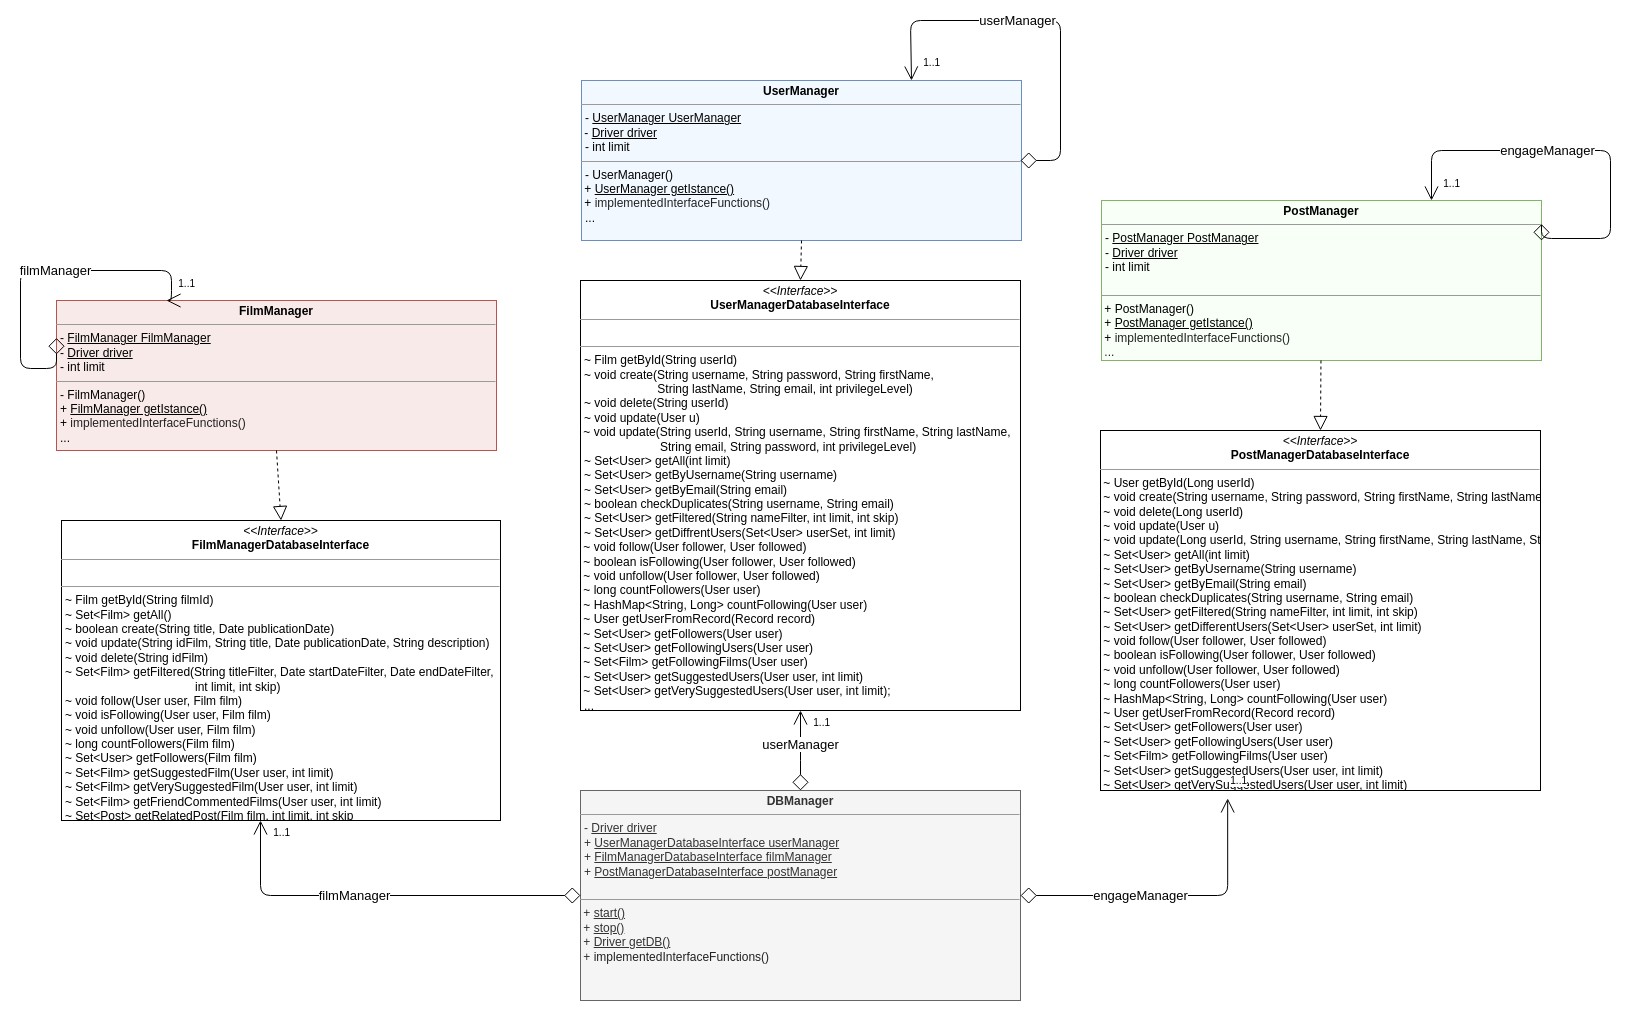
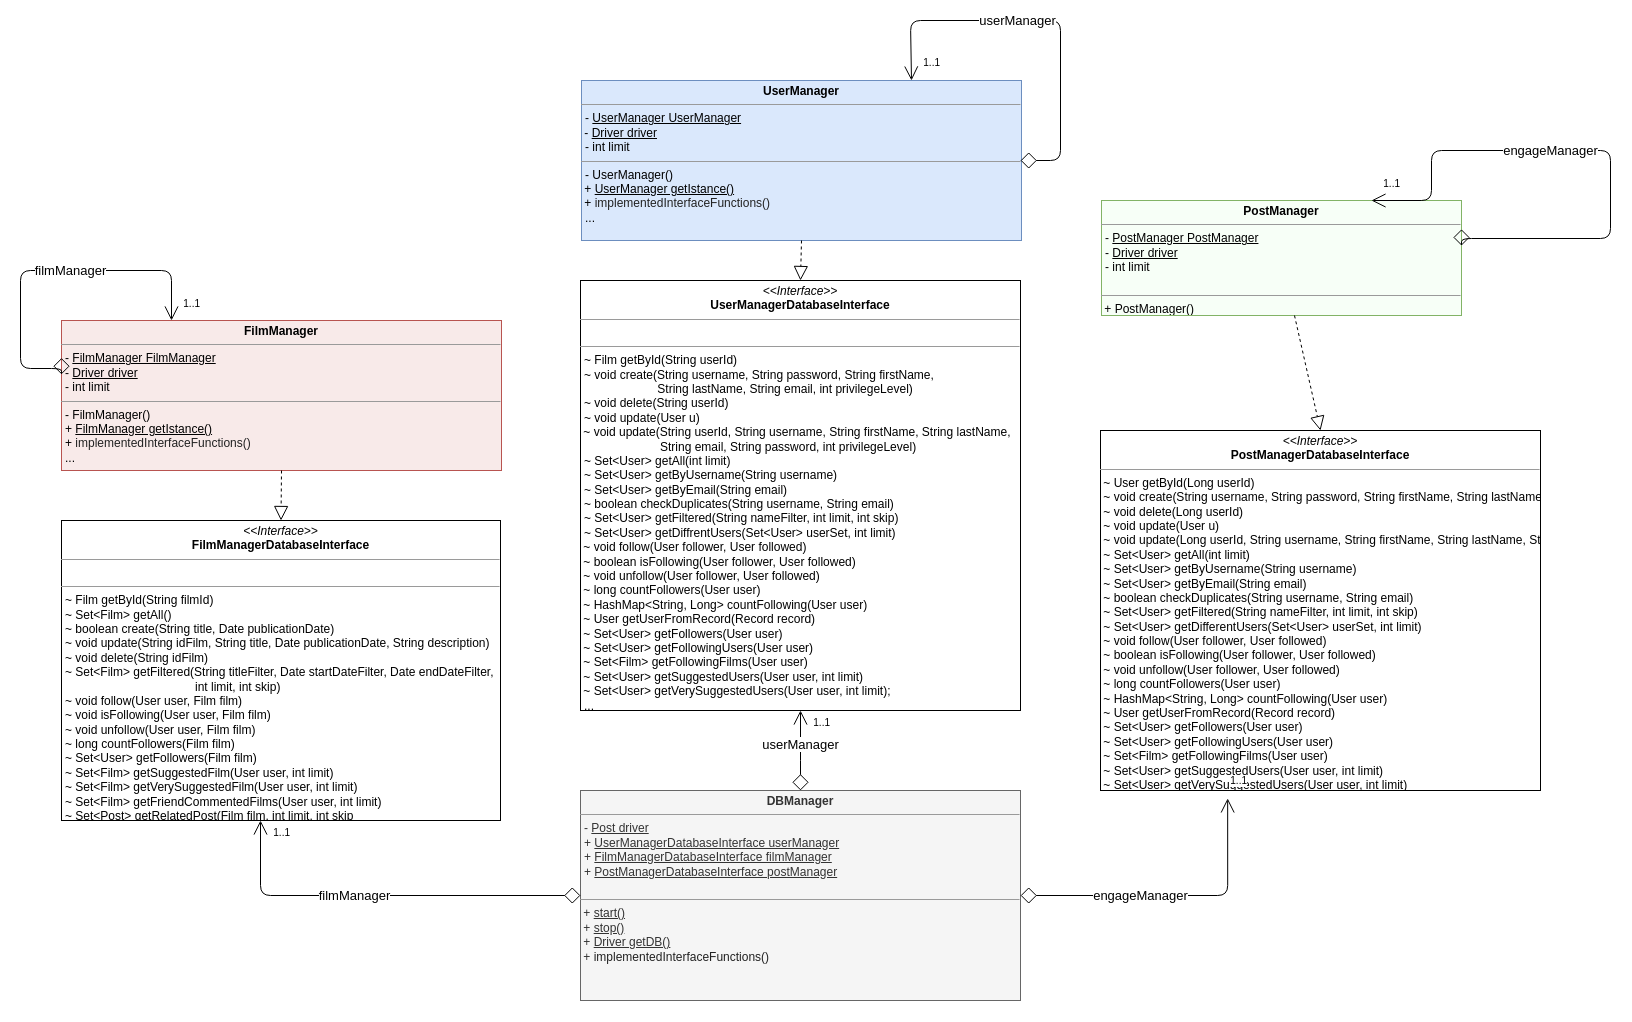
(802, 161) -> (802, 161)
(1322, 281) -> (1282, 258)
(277, 376) -> (282, 396)
(720, 855) -> (720, 855)
